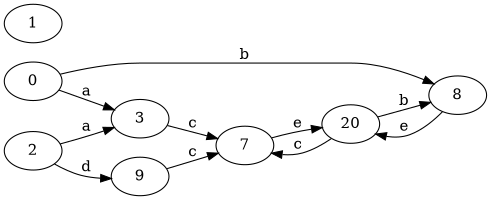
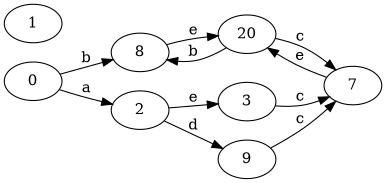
(82, 98) -> (81, 96)
(87, 127) -> (194, 98)
